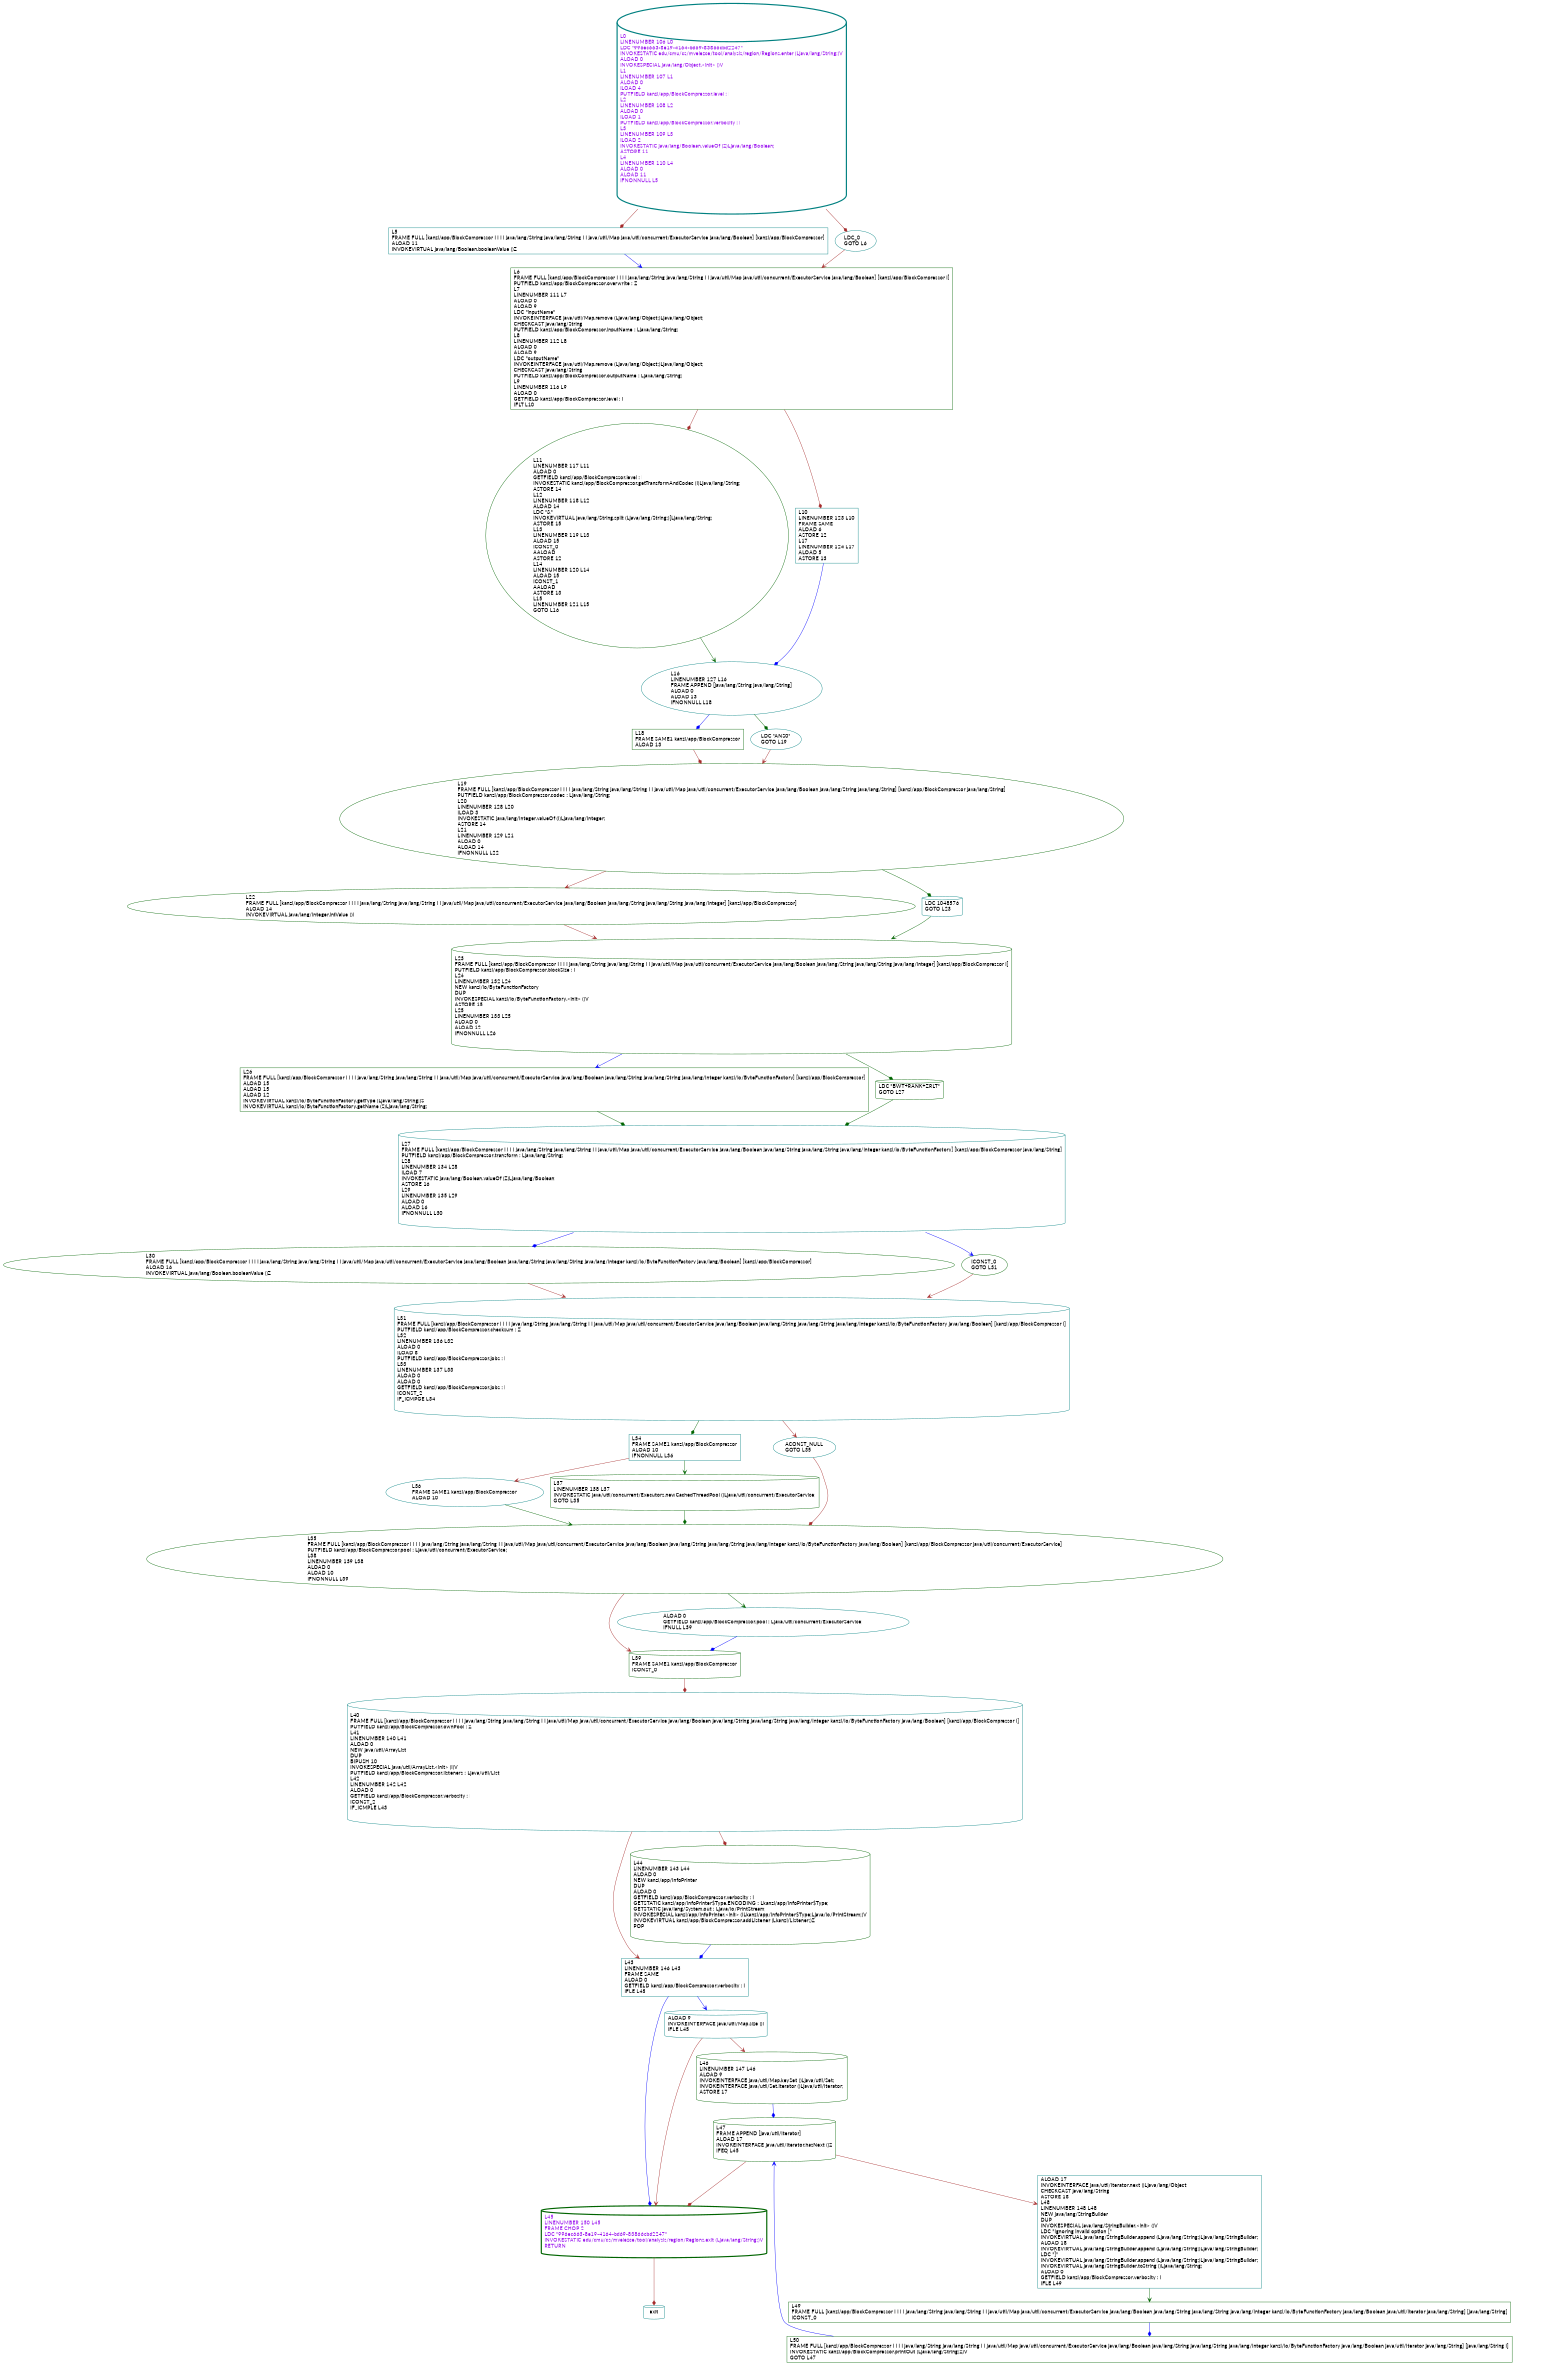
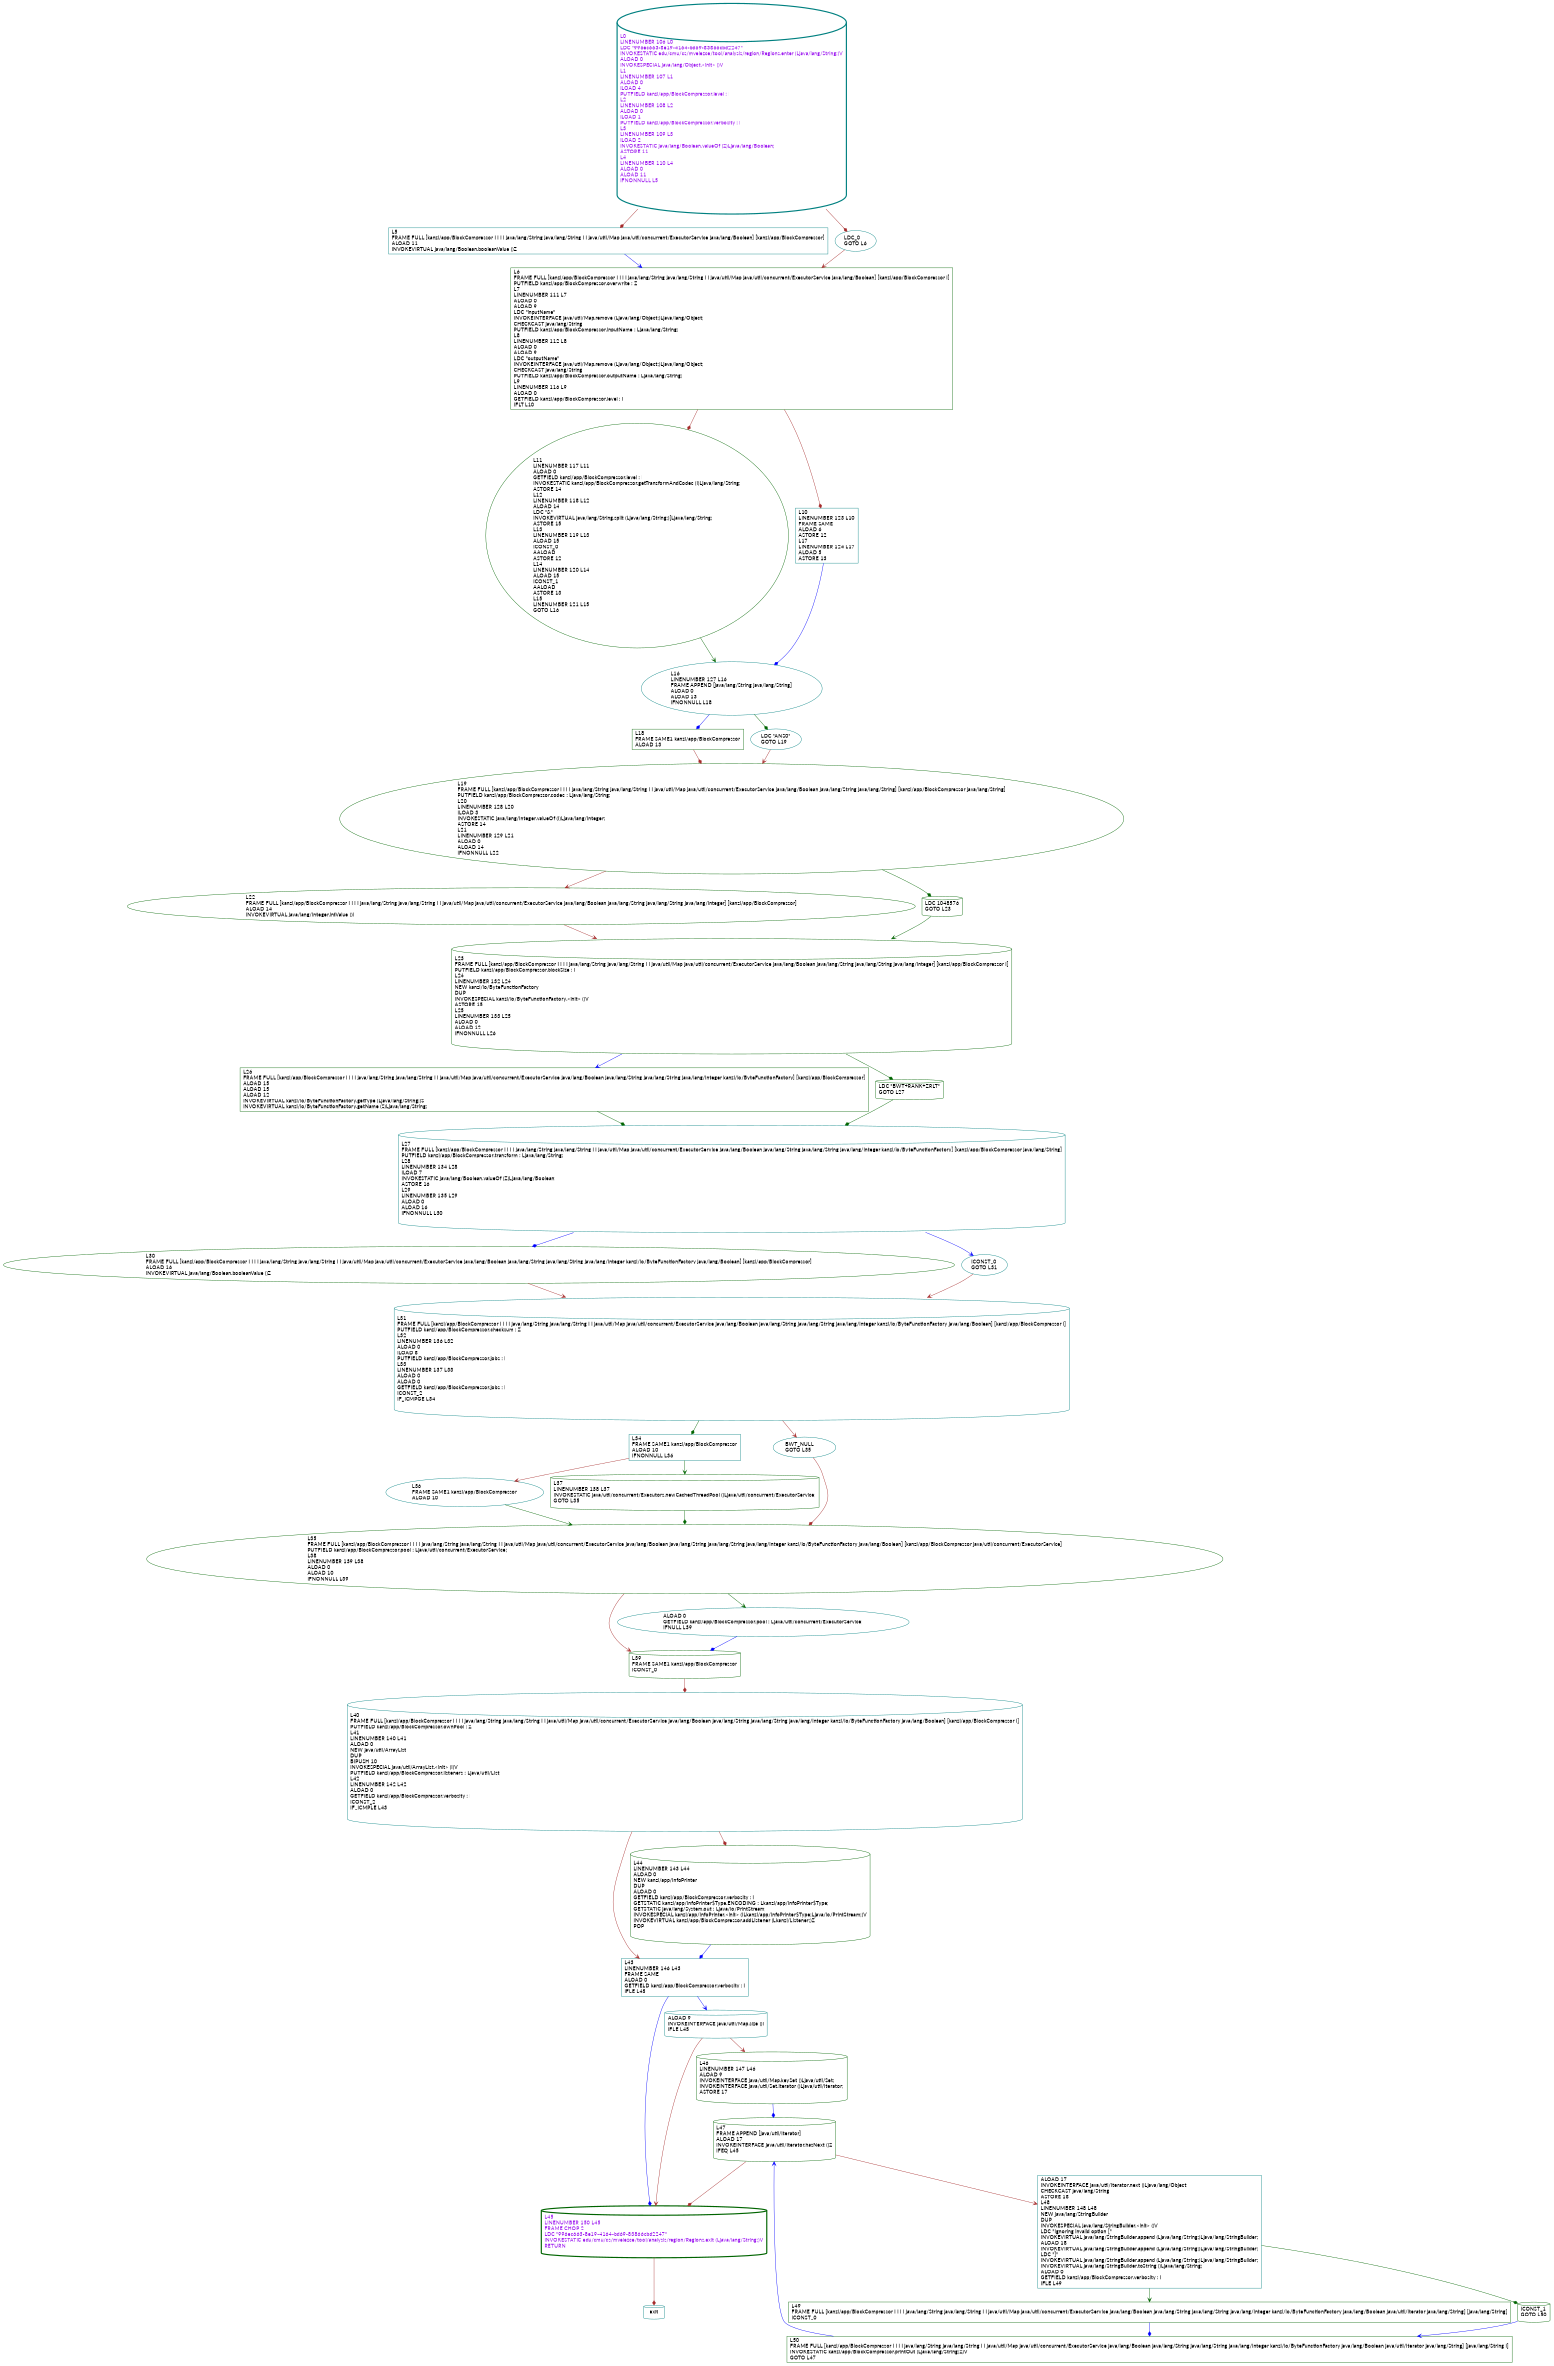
(942, 906) -> (942, 906)
(985, 1265) -> (985, 1265)
(804, 1447) -> (804, 1447)
none -> (1534, 2312)
